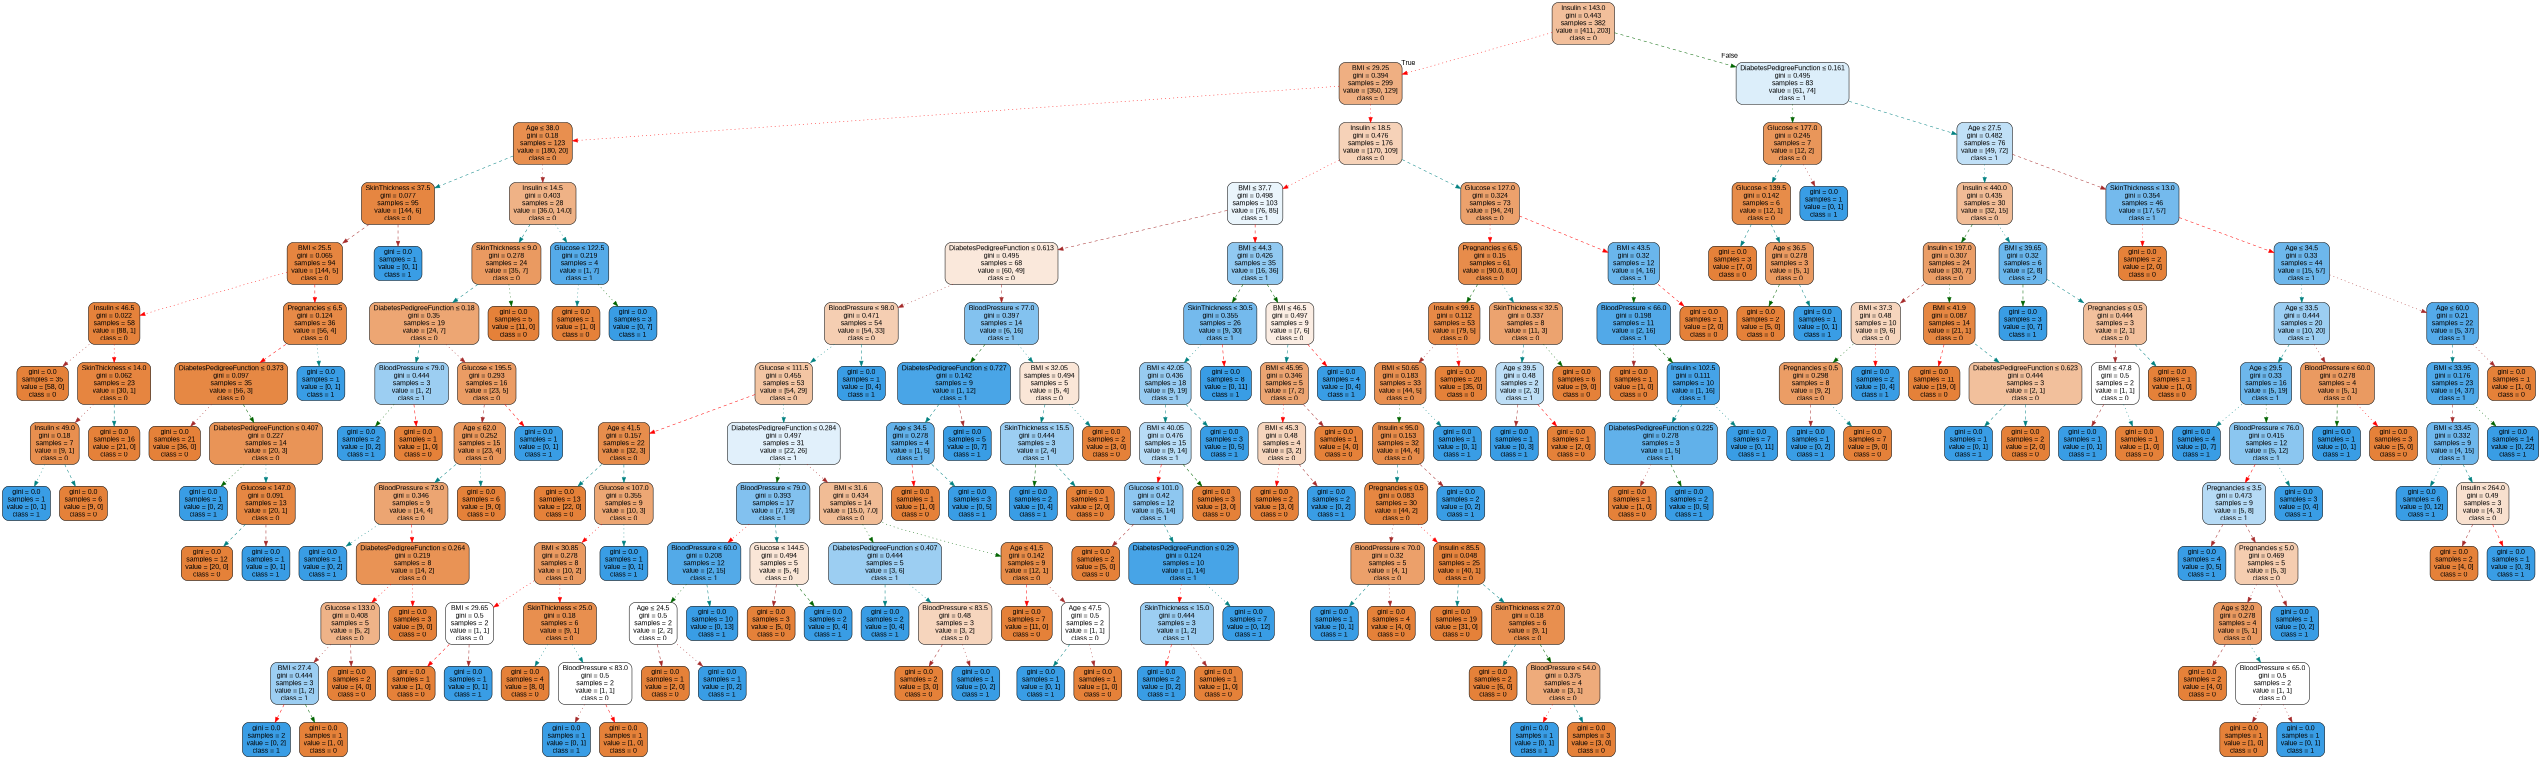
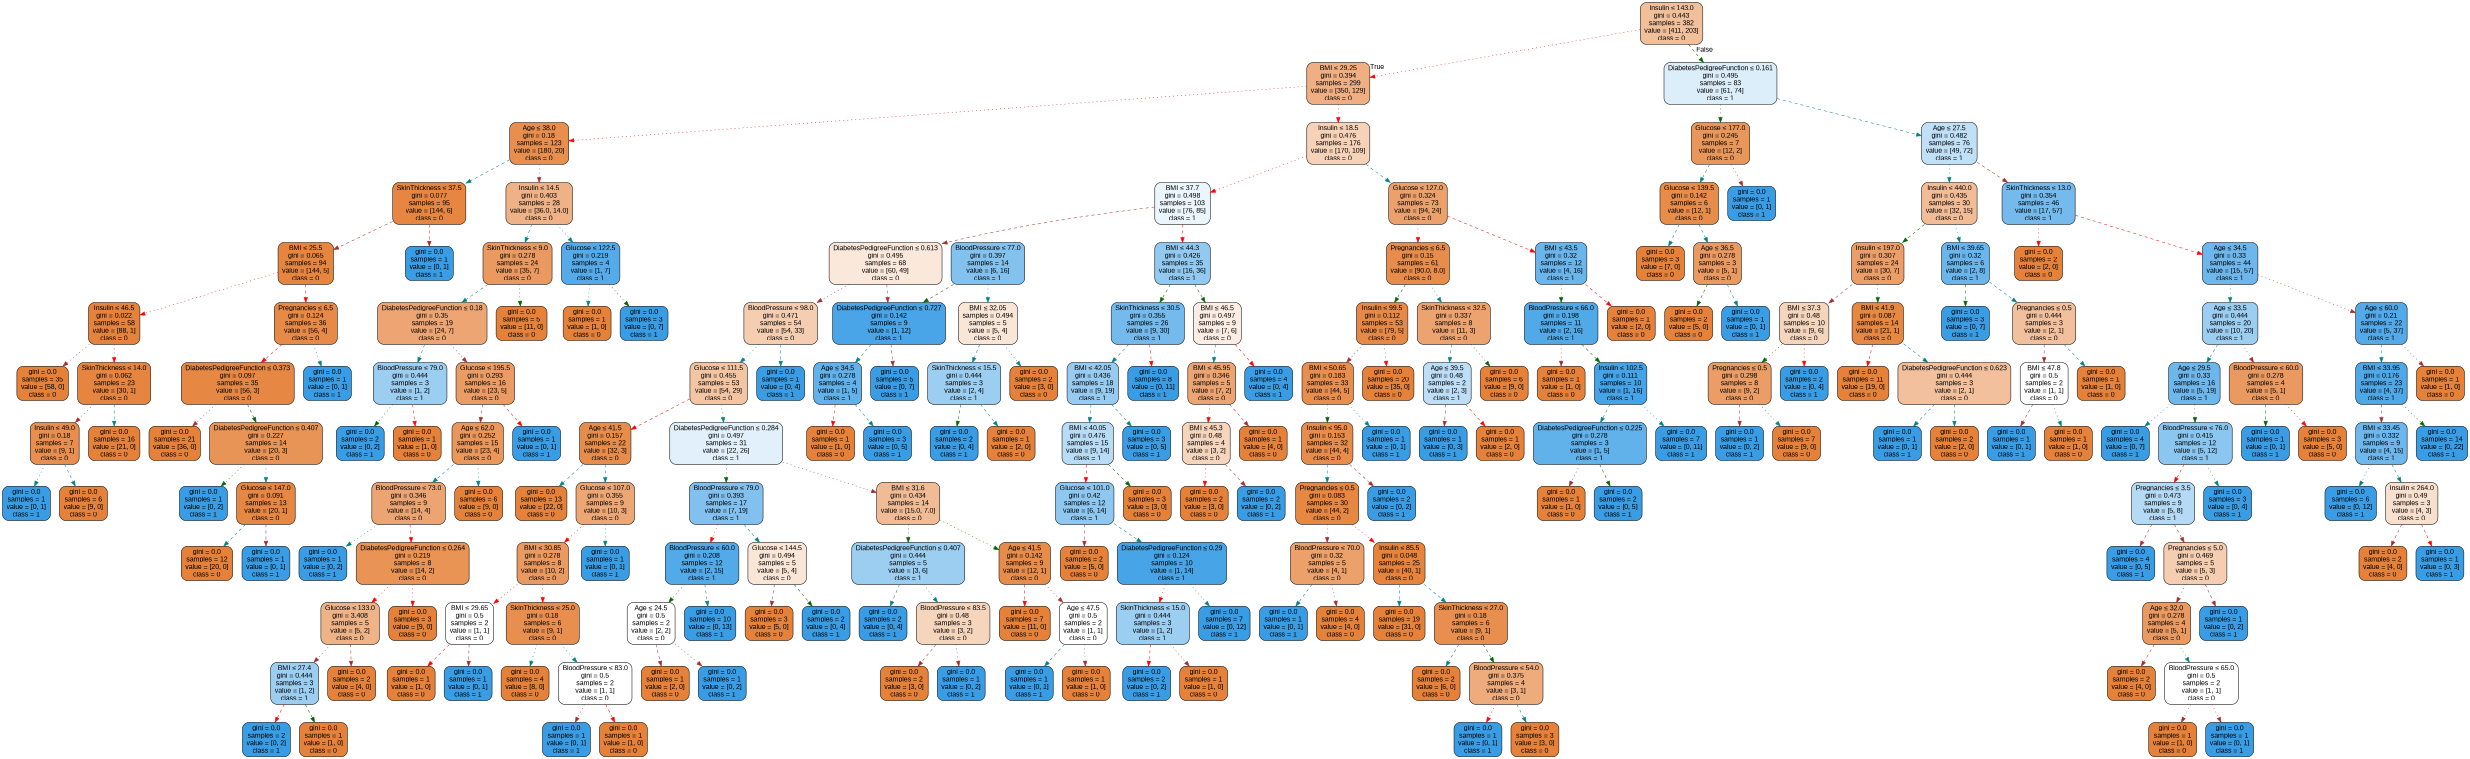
(2023, 278) -> (1965, 278)
(1002, 291) -> (887, 291)
(1195, 352) -> (1122, 352)
(350, 616) -> (350, 616)
